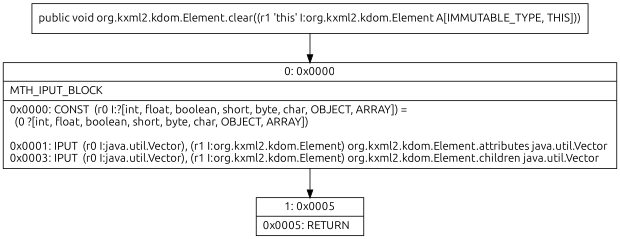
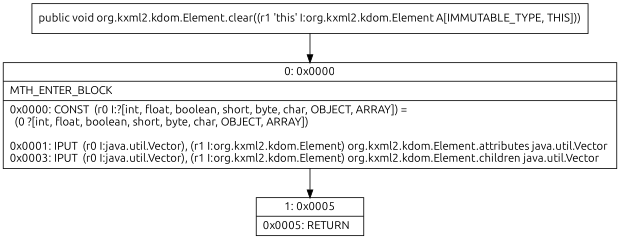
(56, 91) -> (61, 91)
